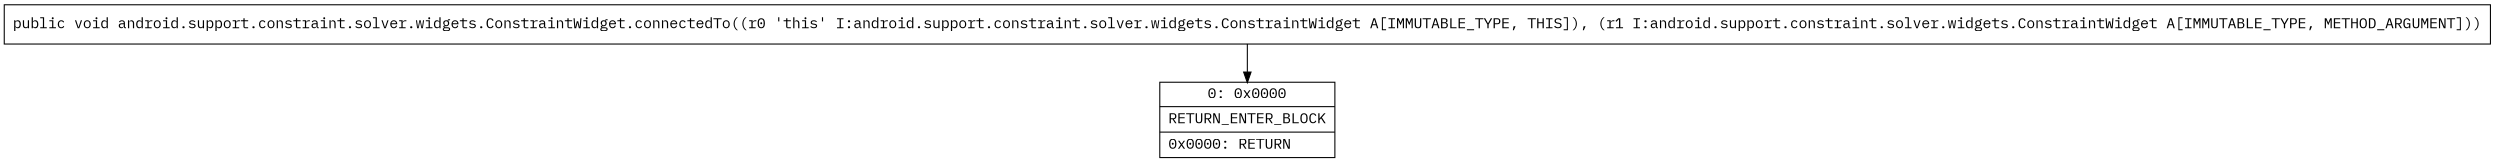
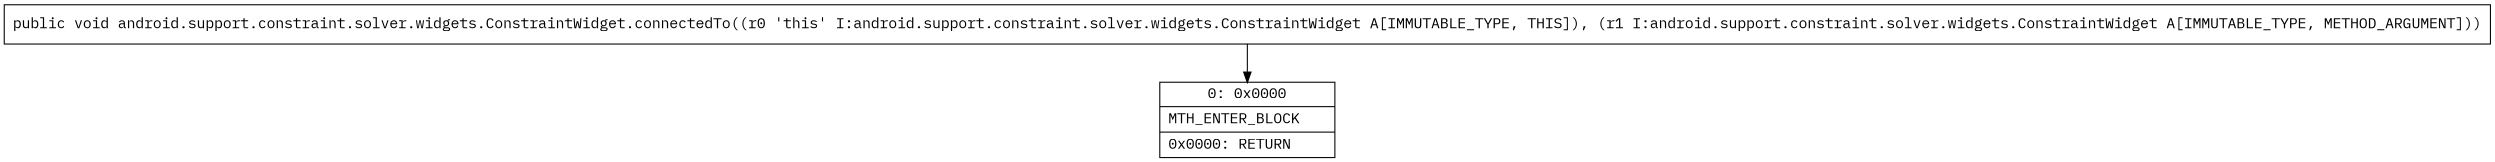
(1247, 119) -> (1234, 119)
